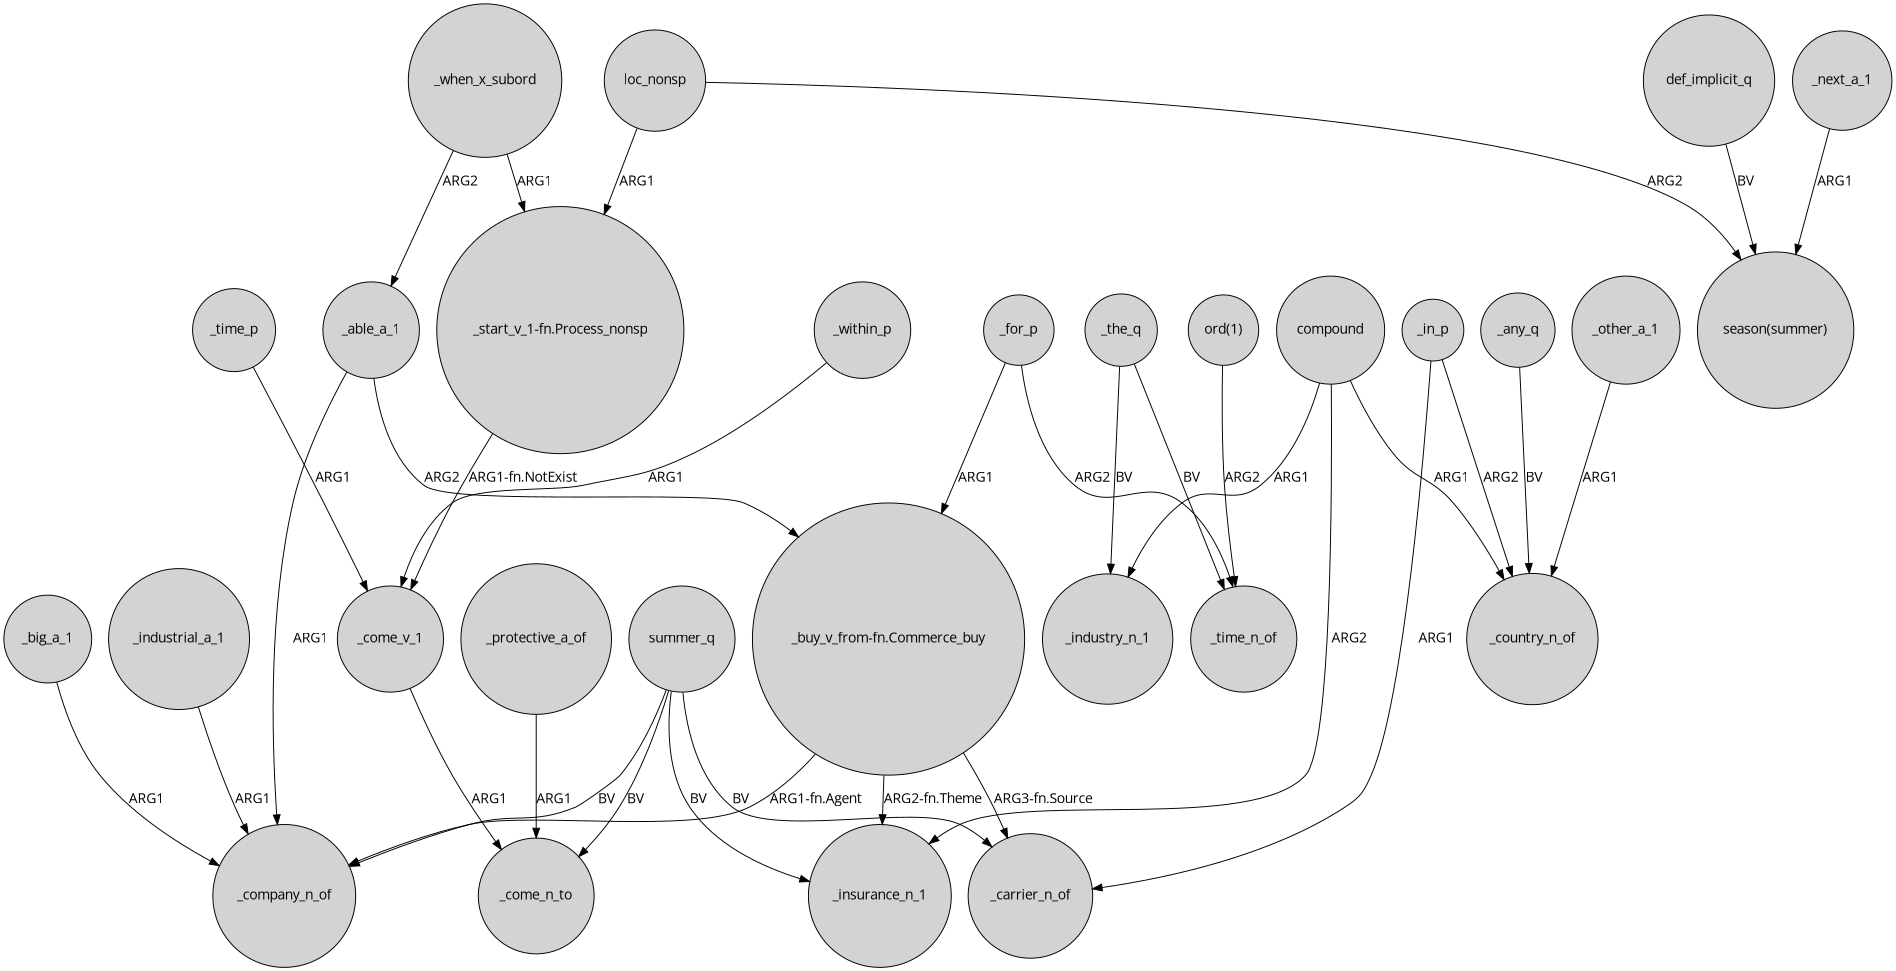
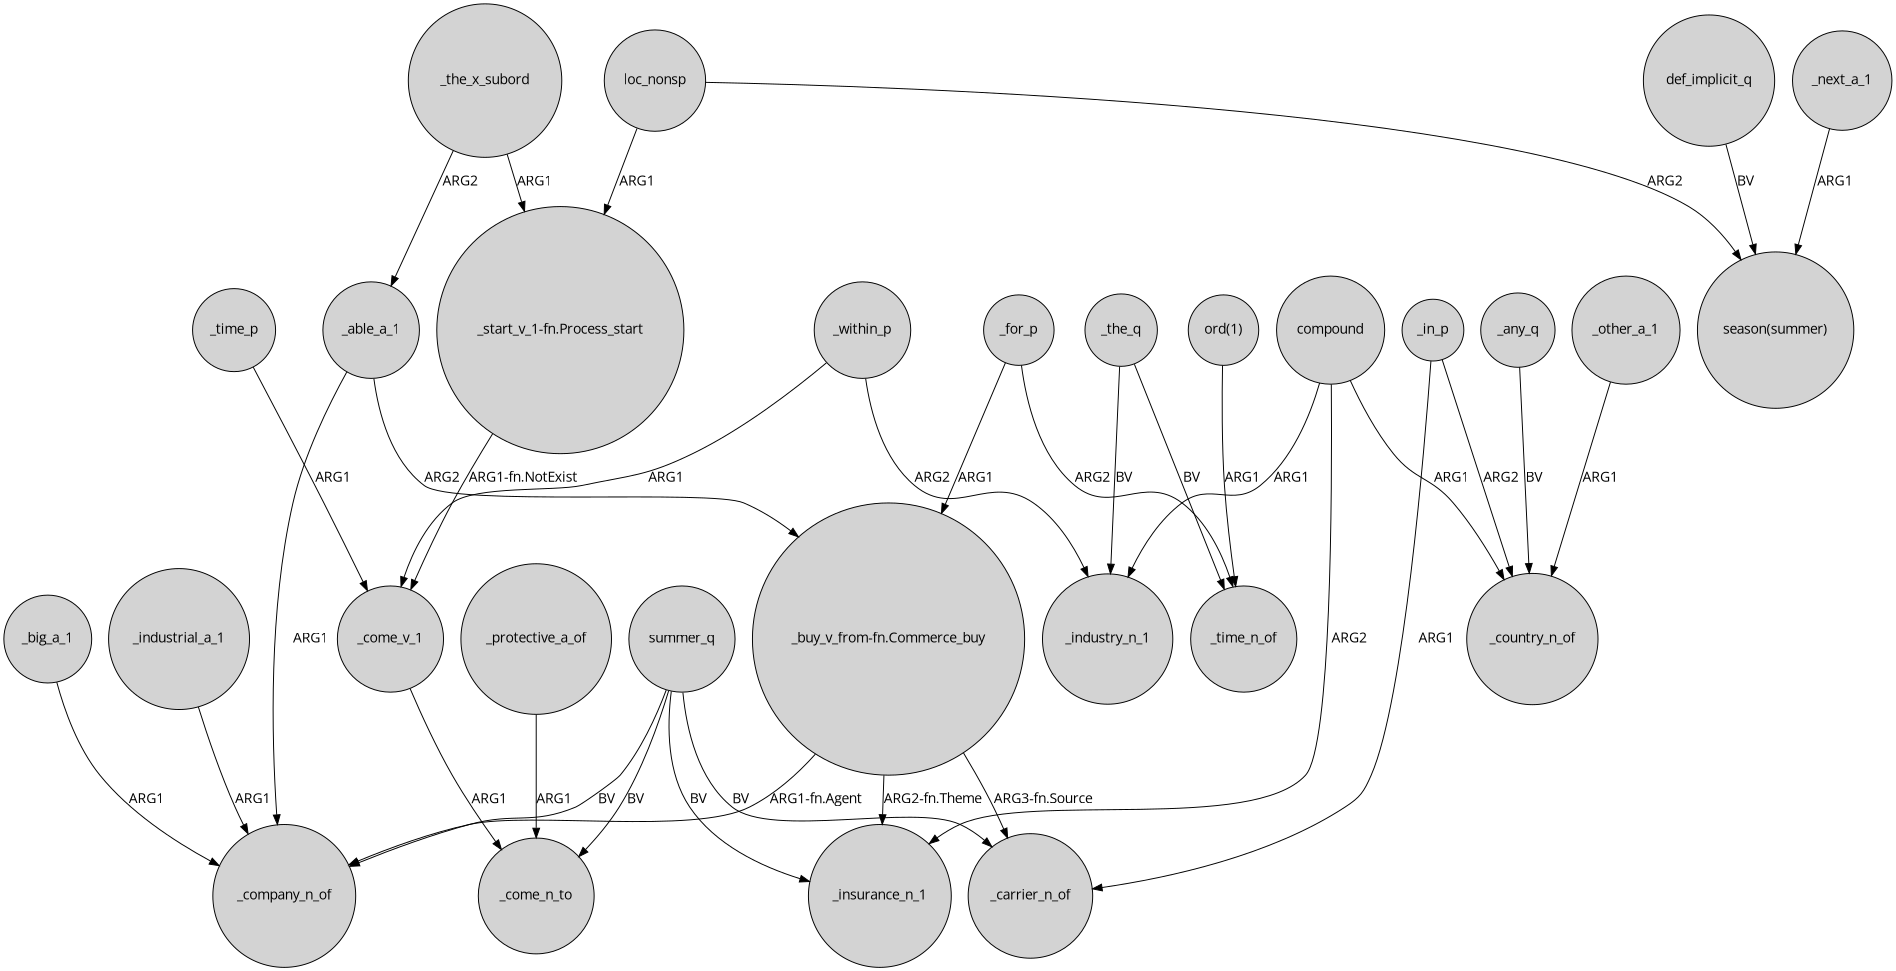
(485, 81) -> (485, 81)
(560, 330) -> (560, 330)
(1242, 478) -> (1242, 478)
none -> (955, 498)
